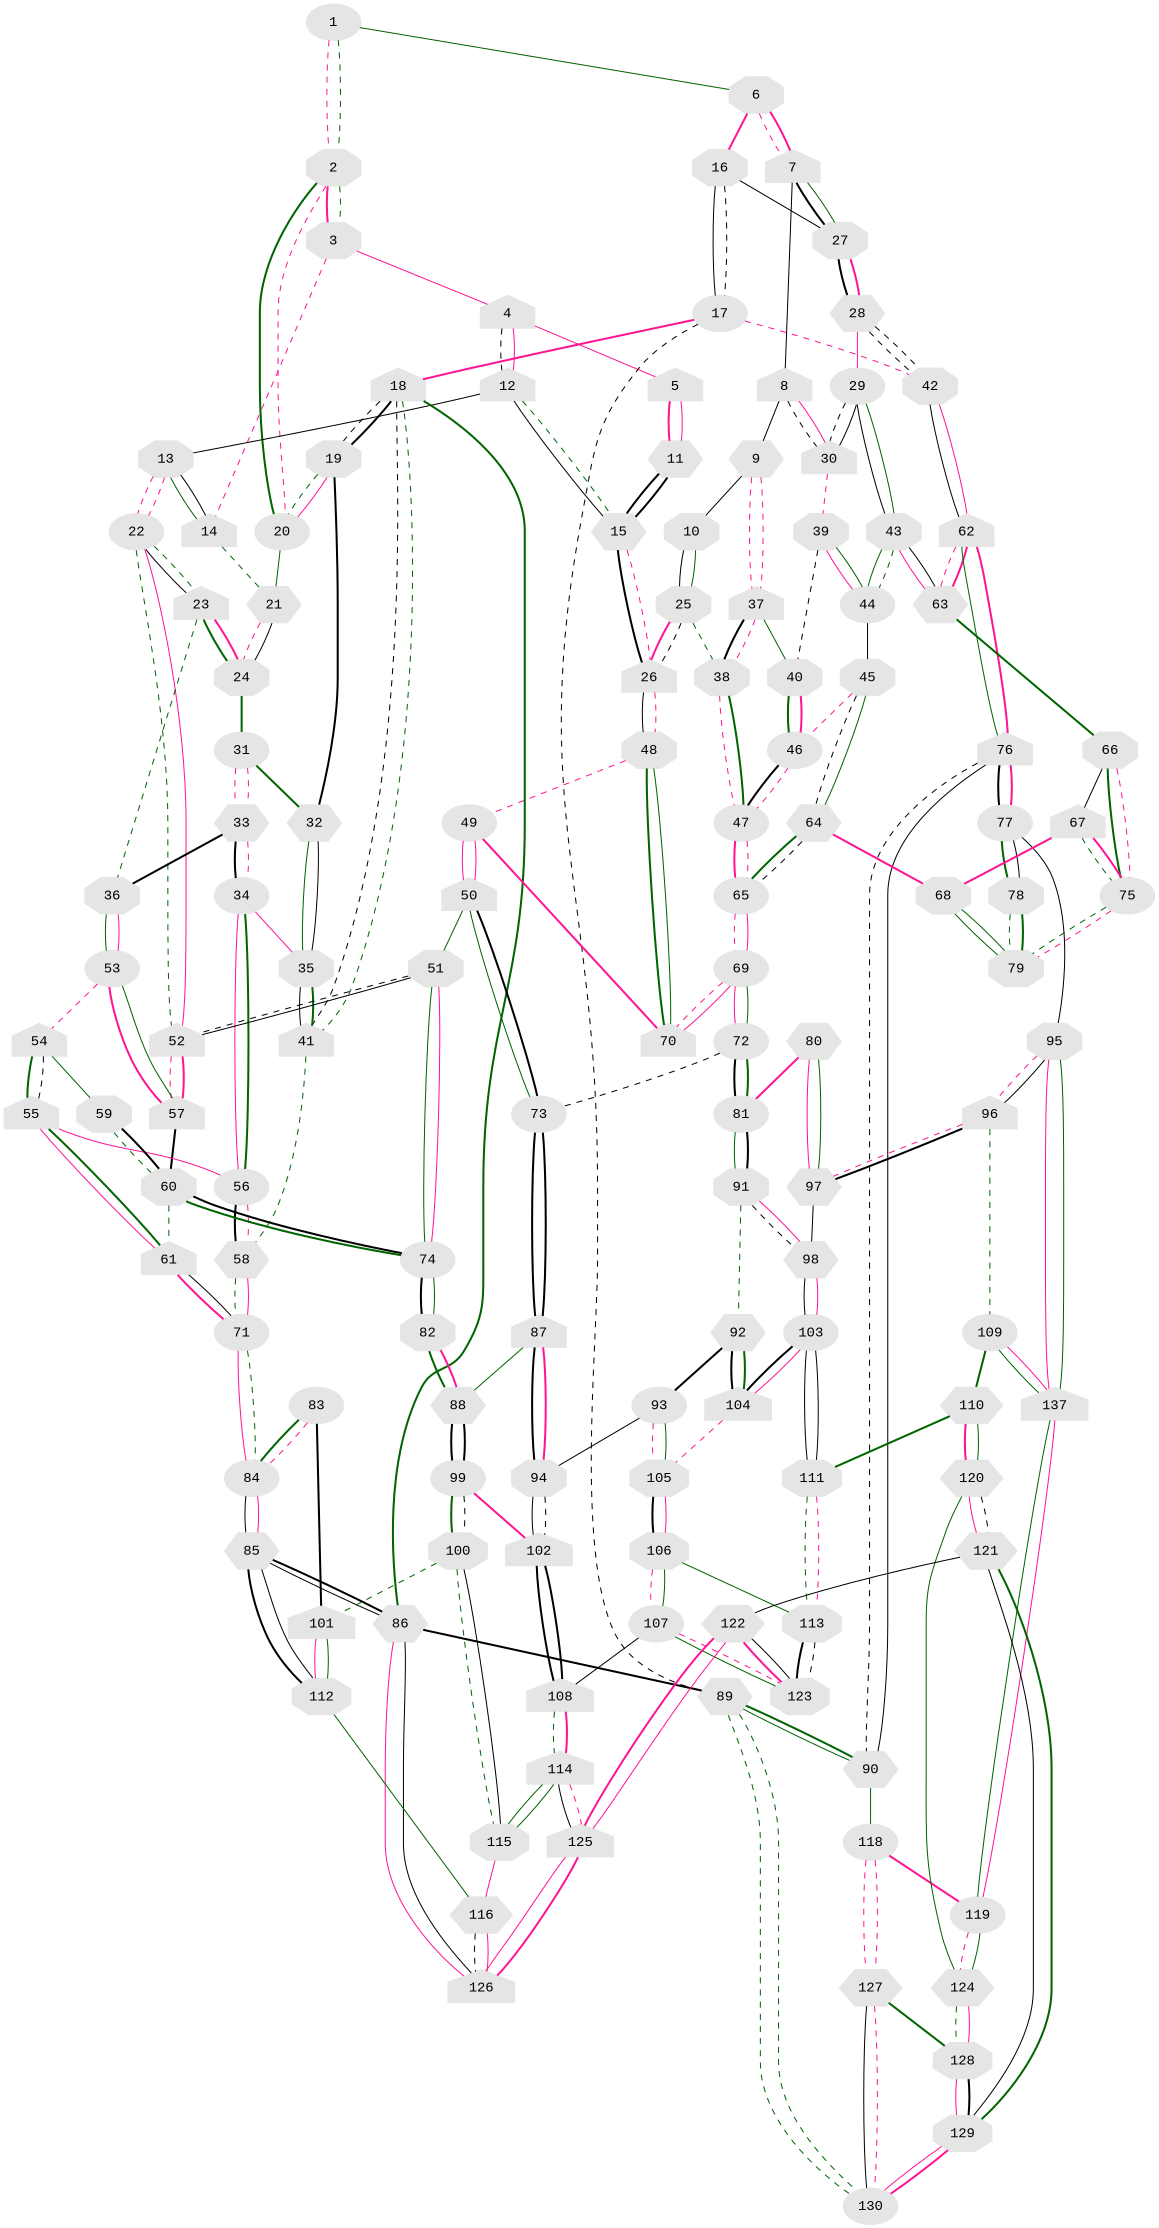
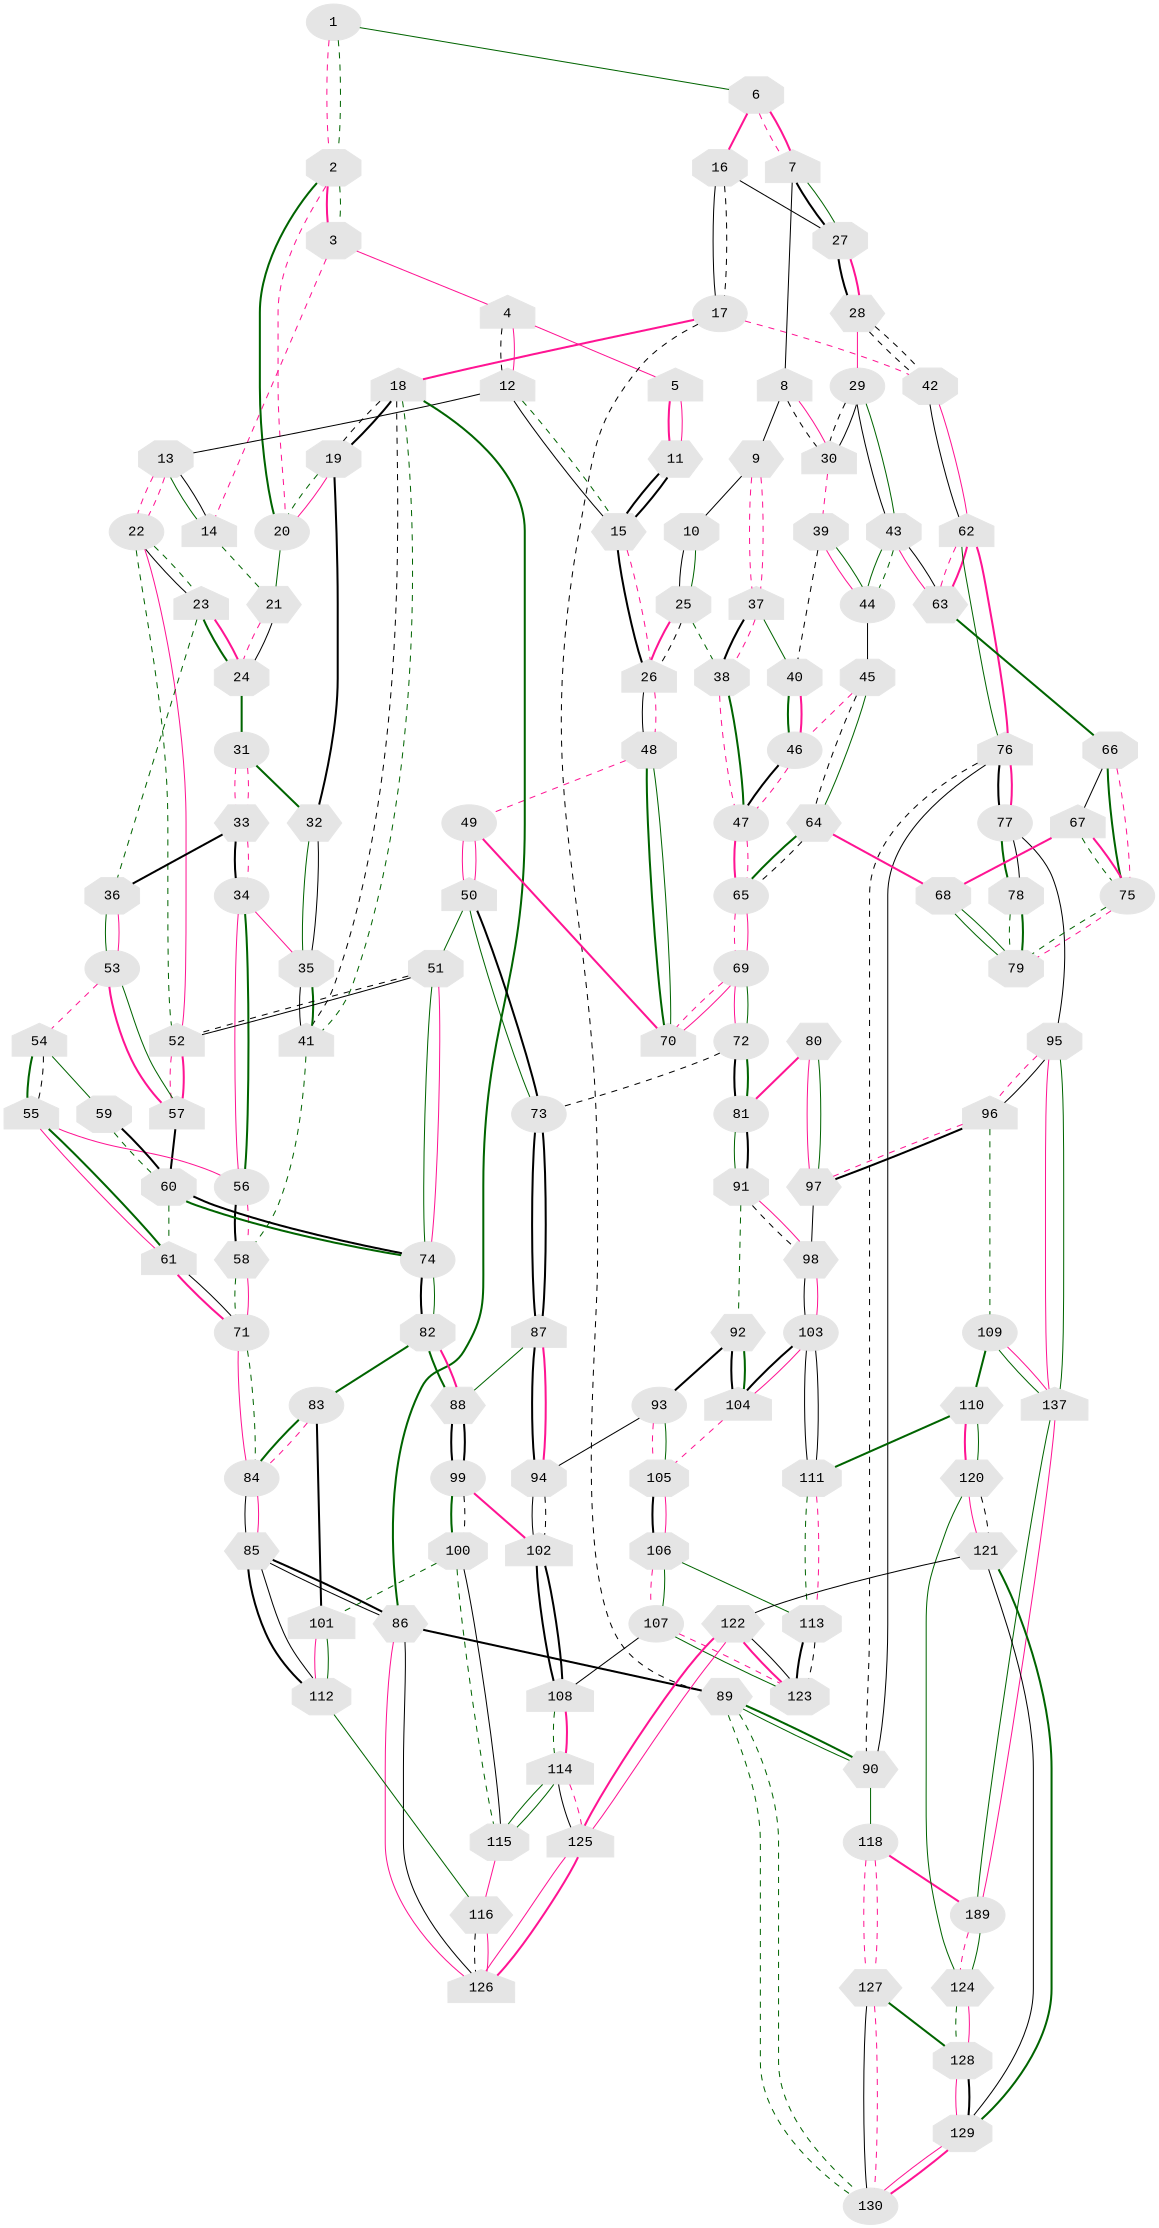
none -> (372, 1369)
(978, 1915) -> (978, 1915)
